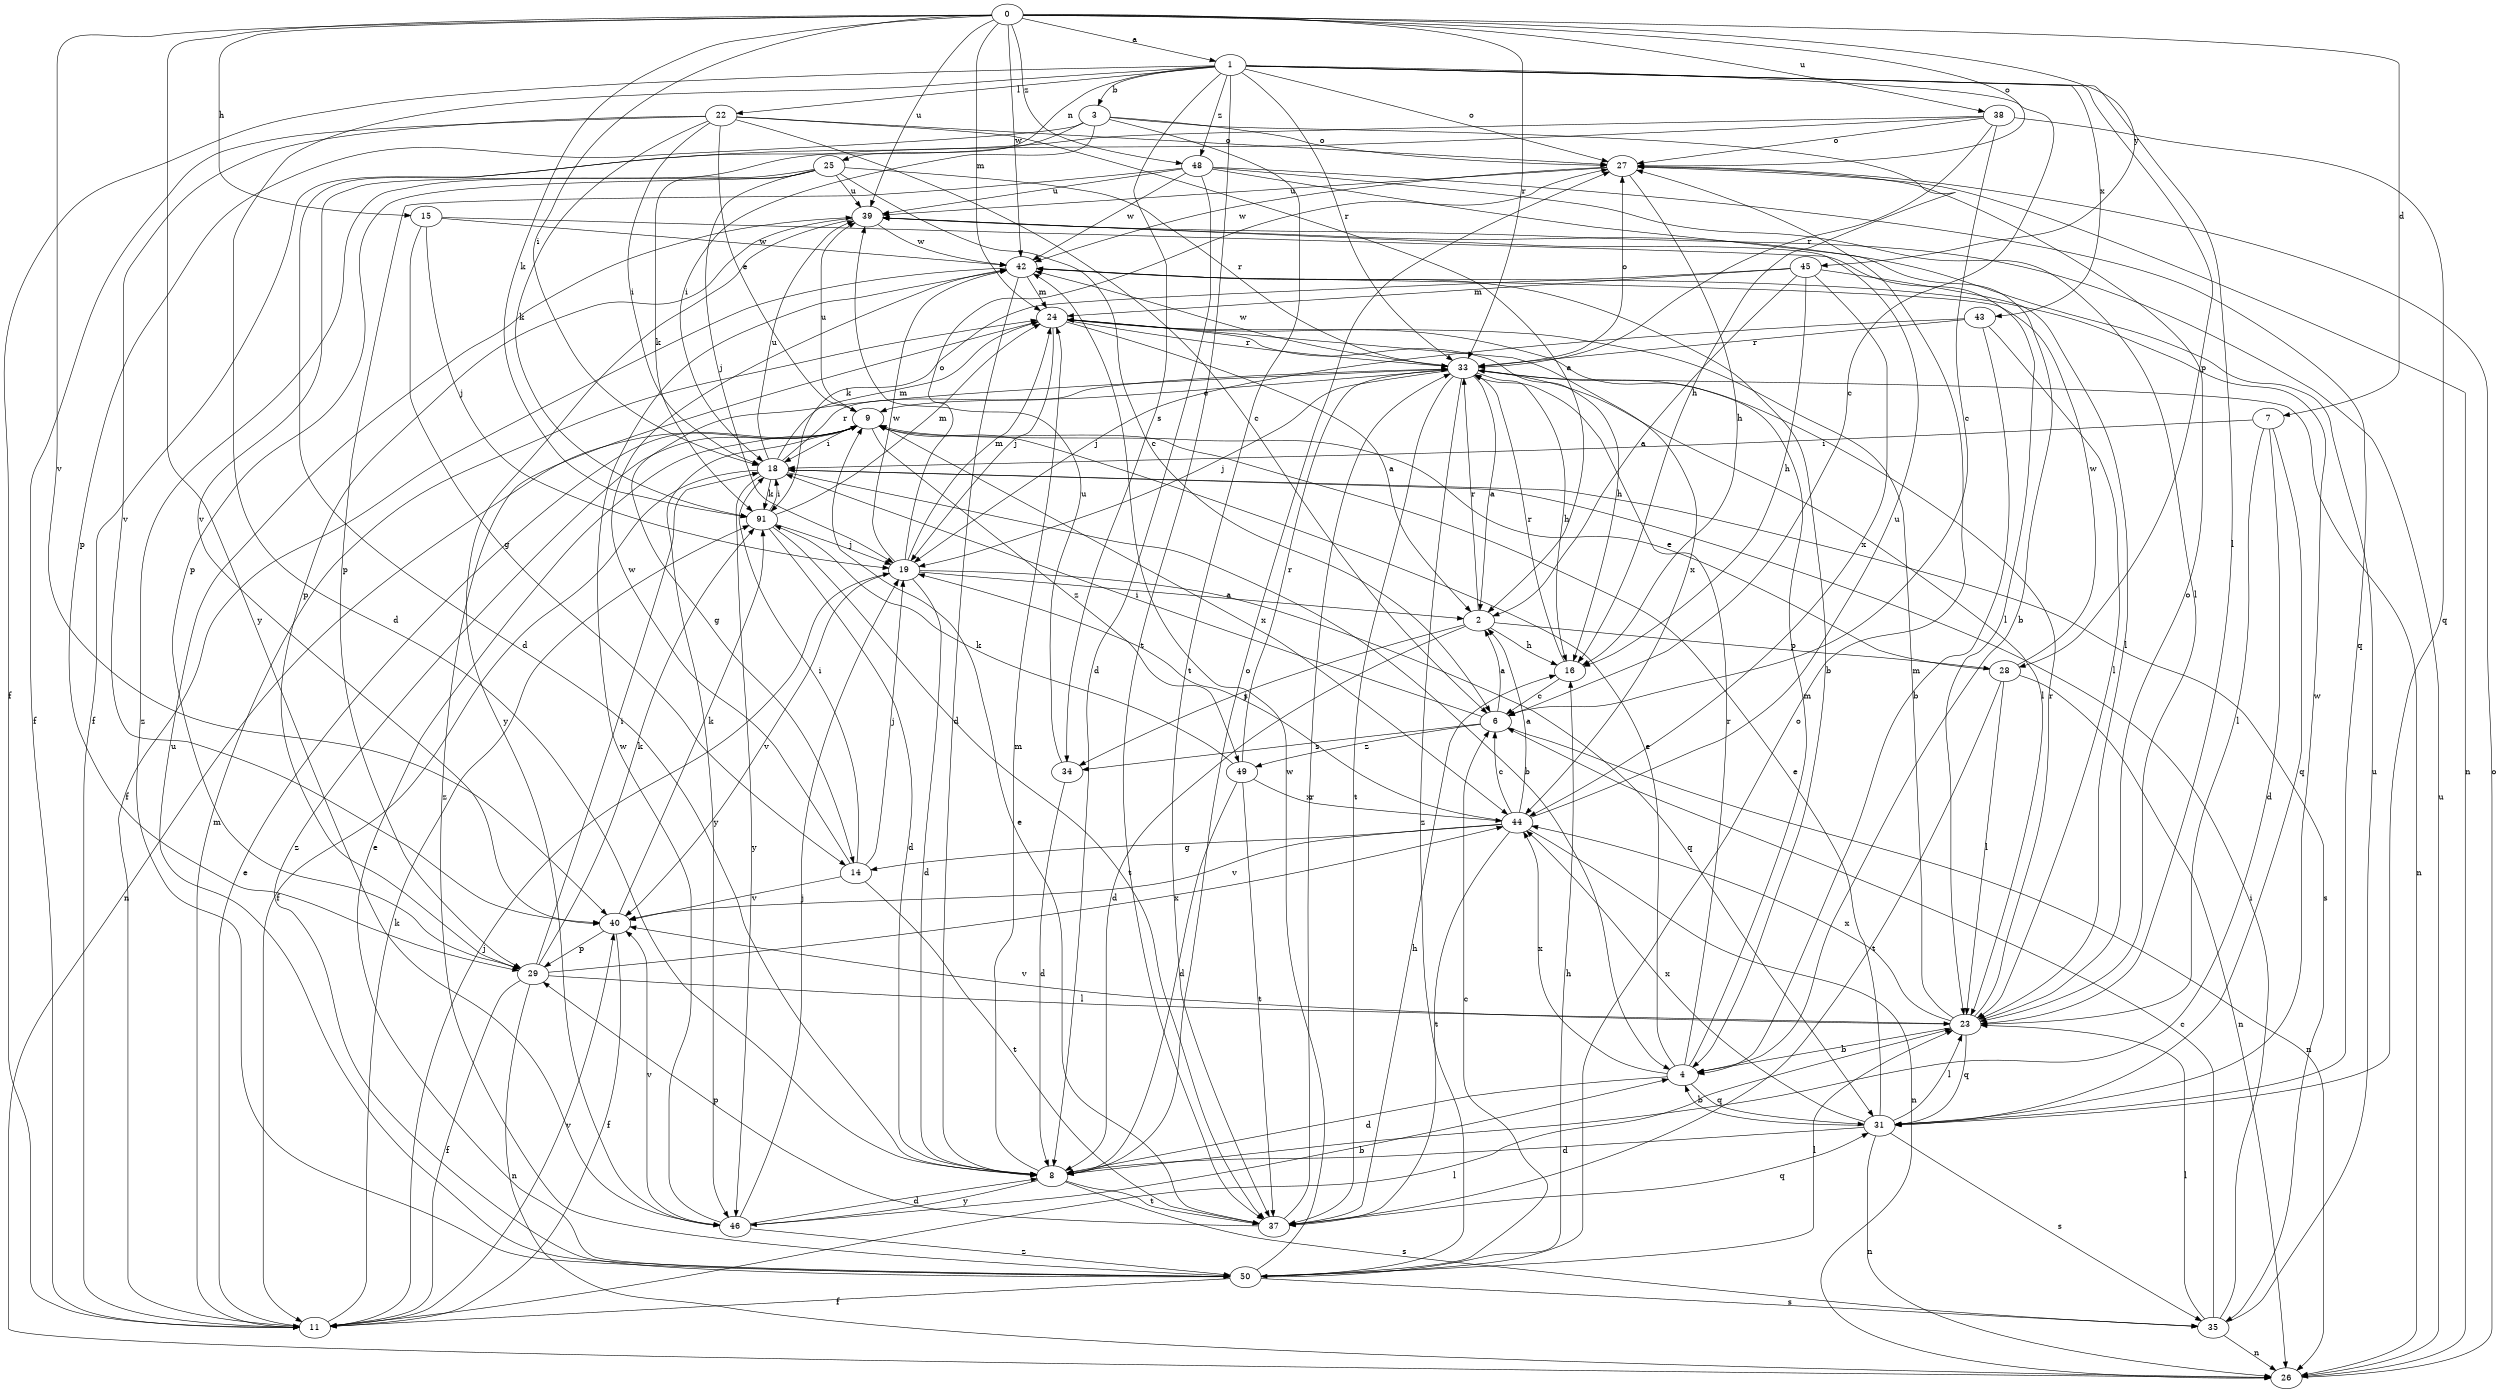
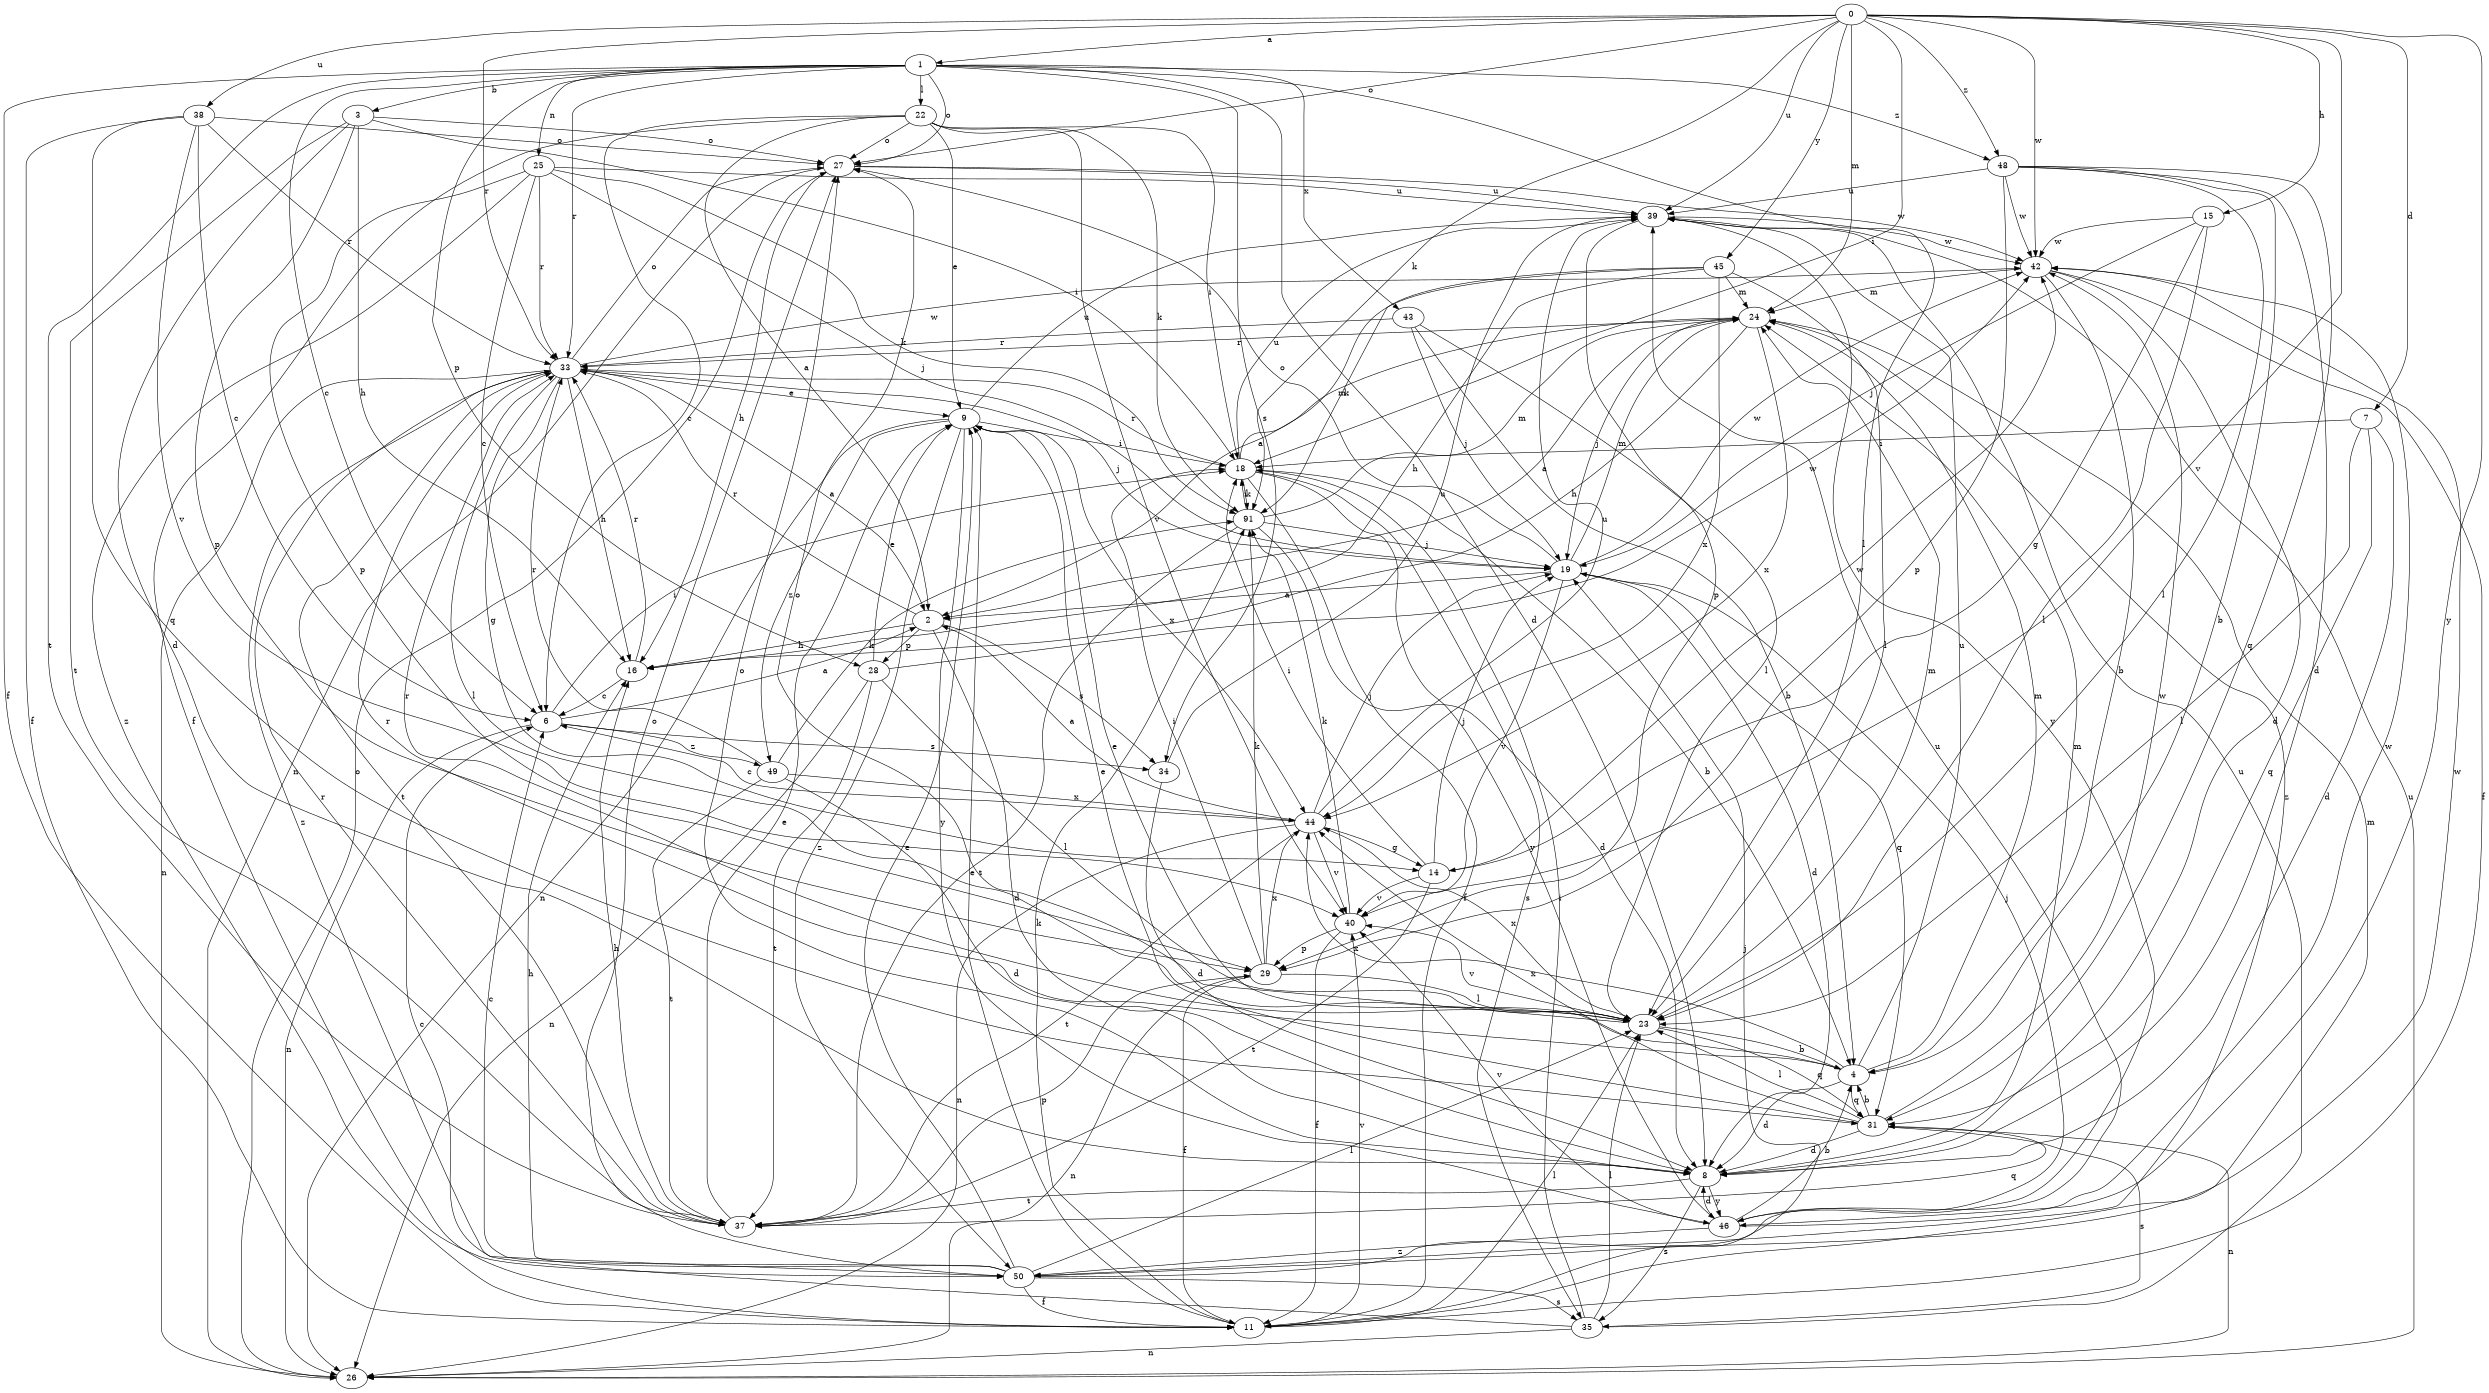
none -> (1958, 560)
